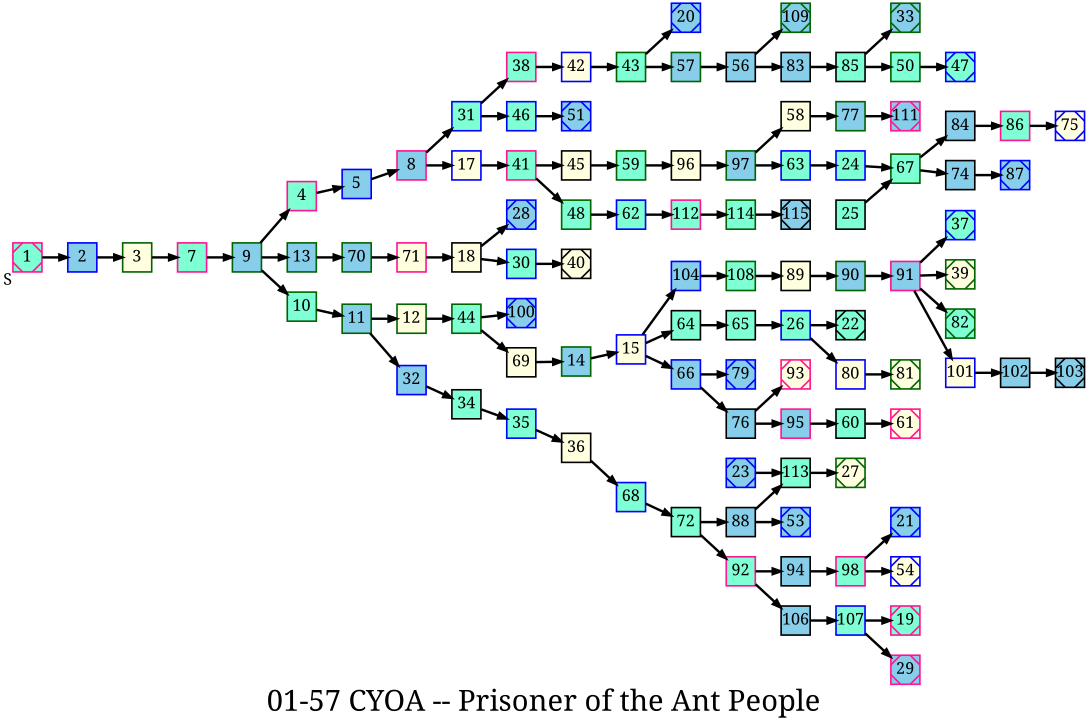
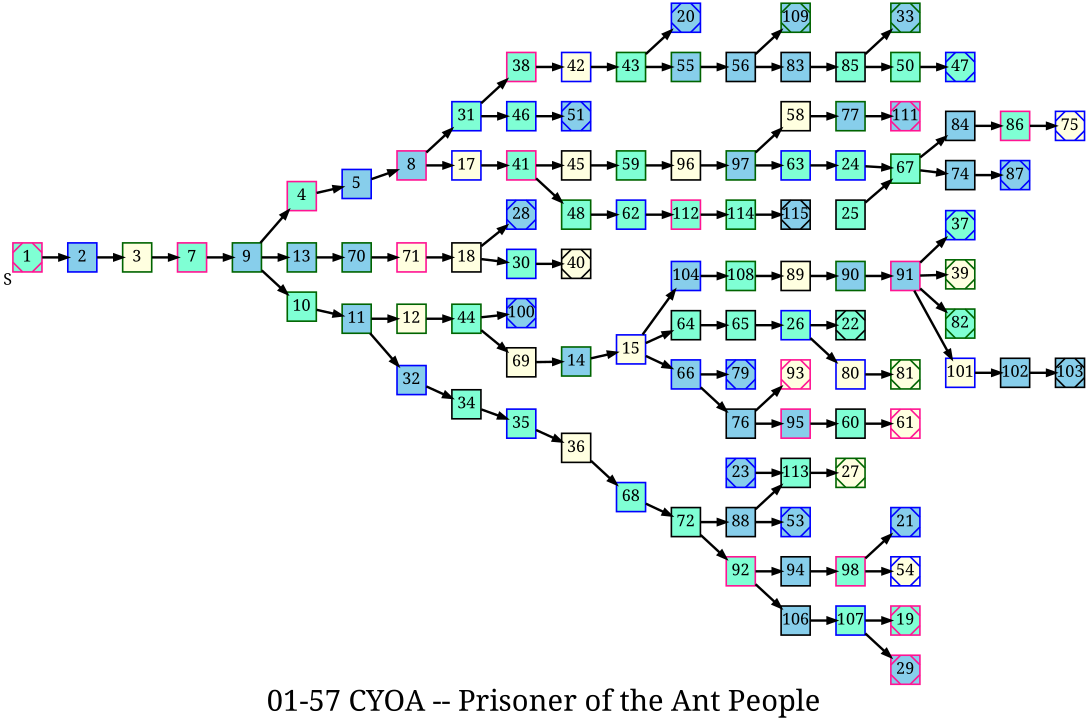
(686, 67) -> (686, 67)
